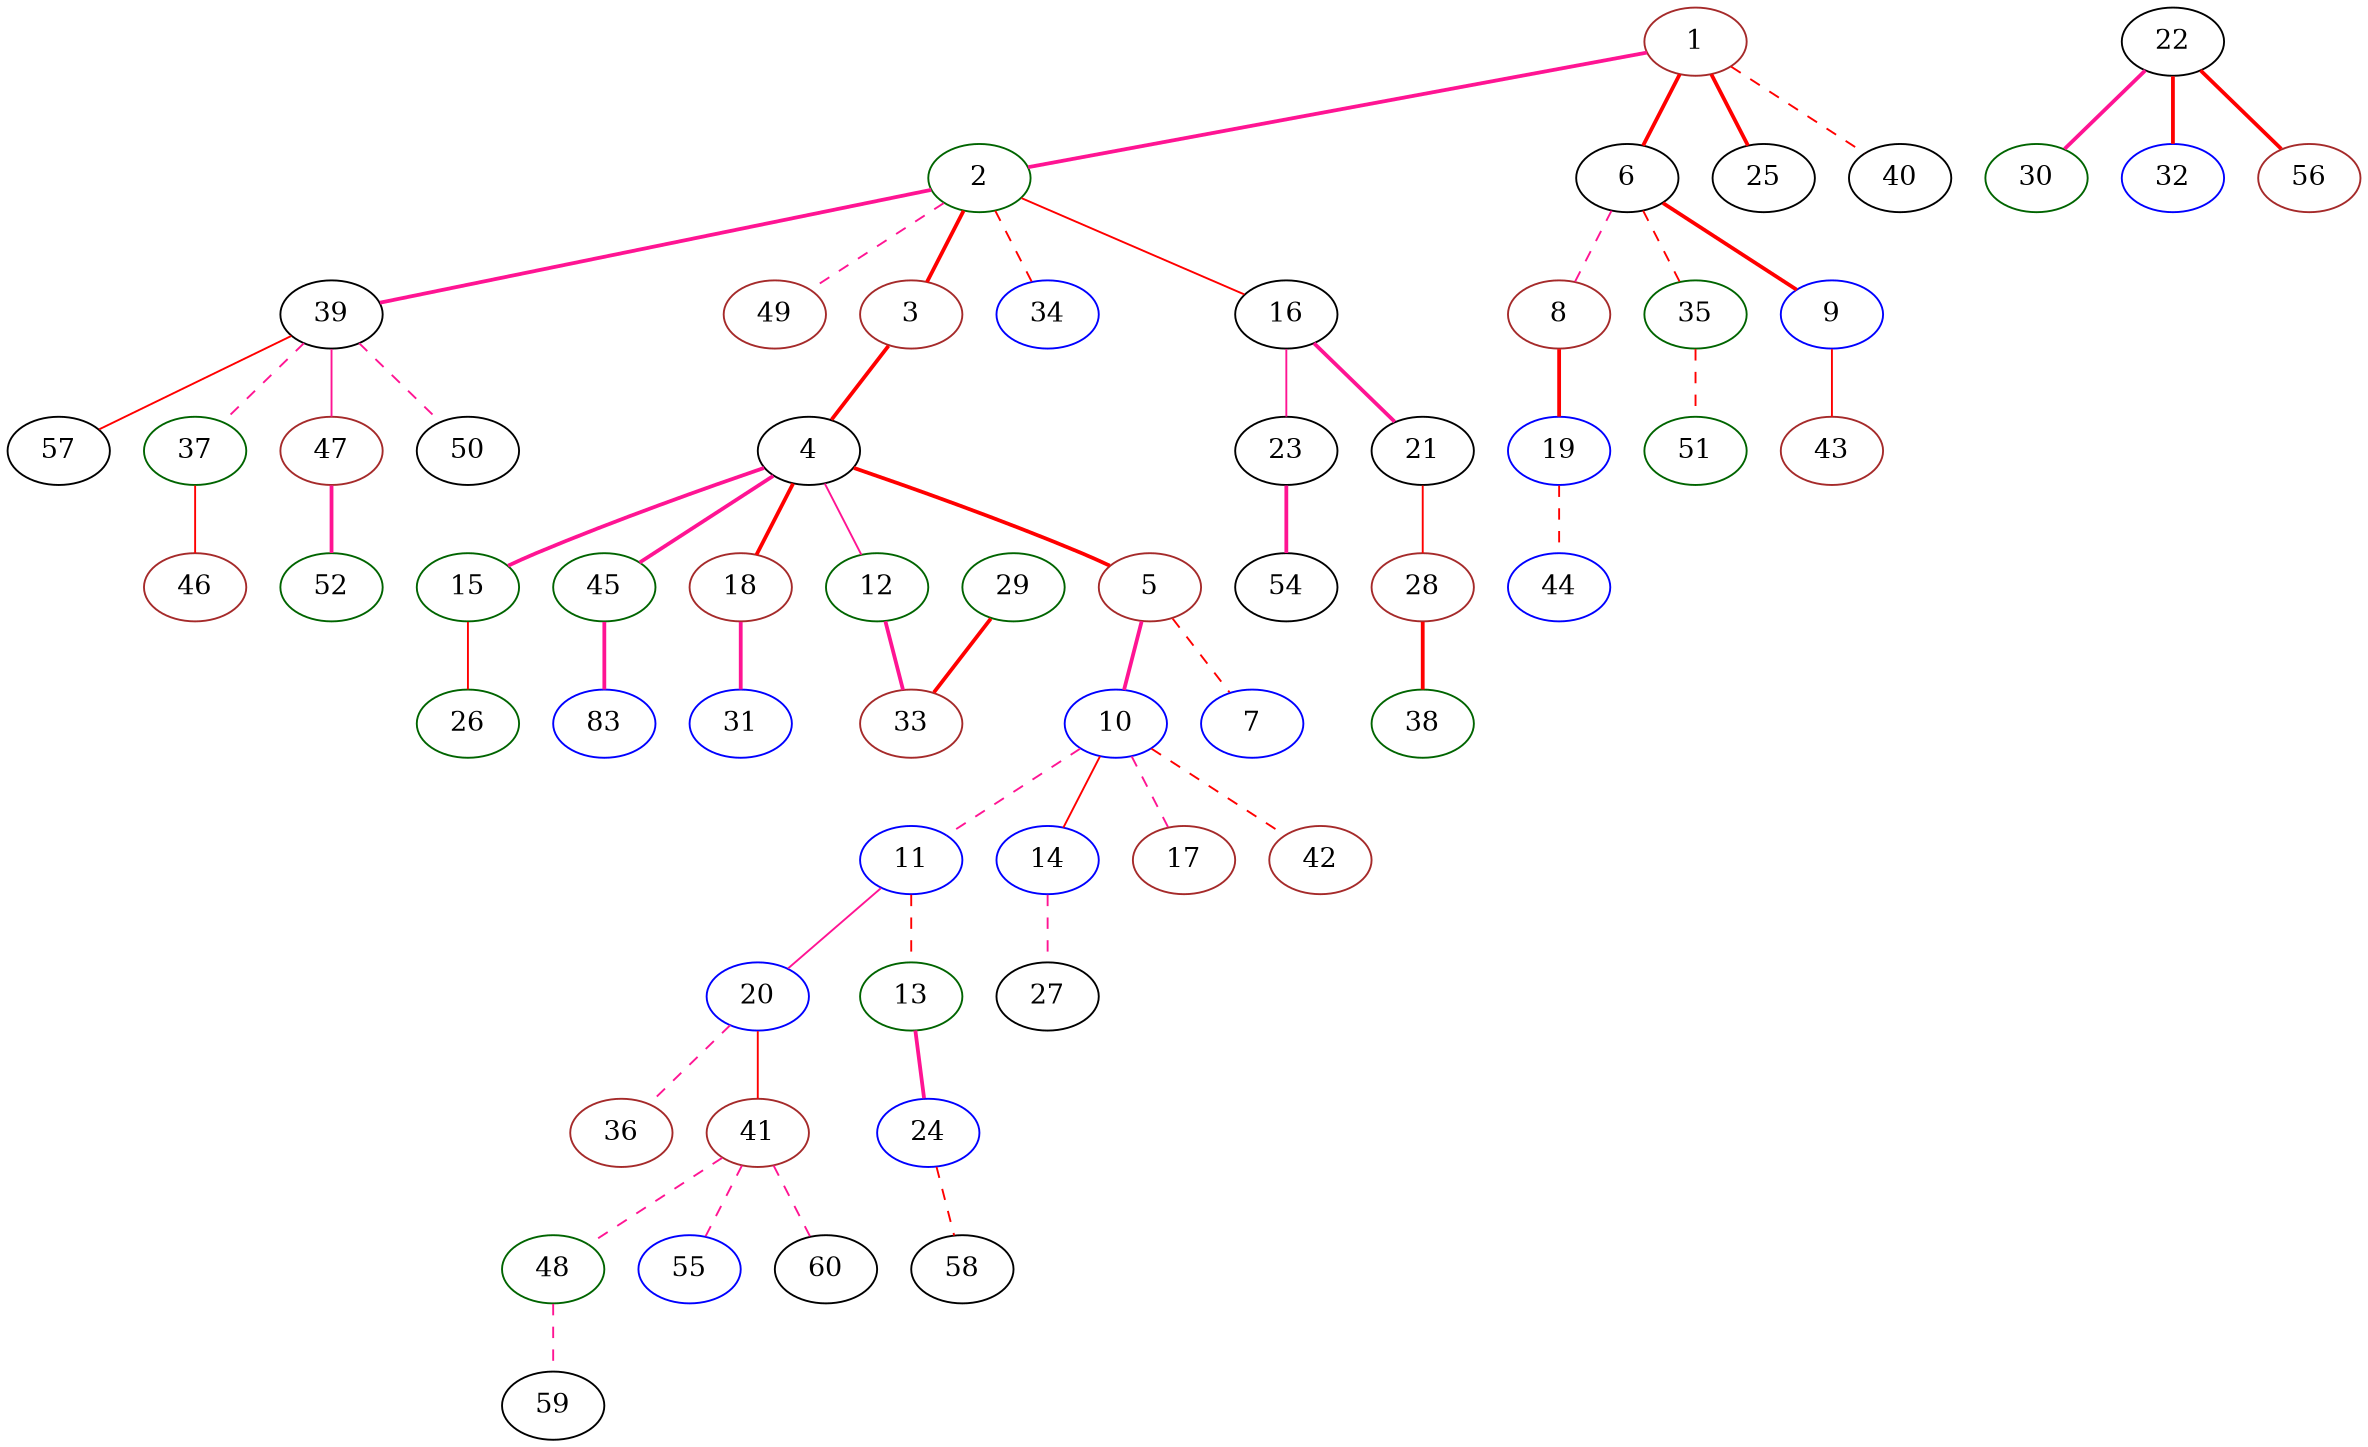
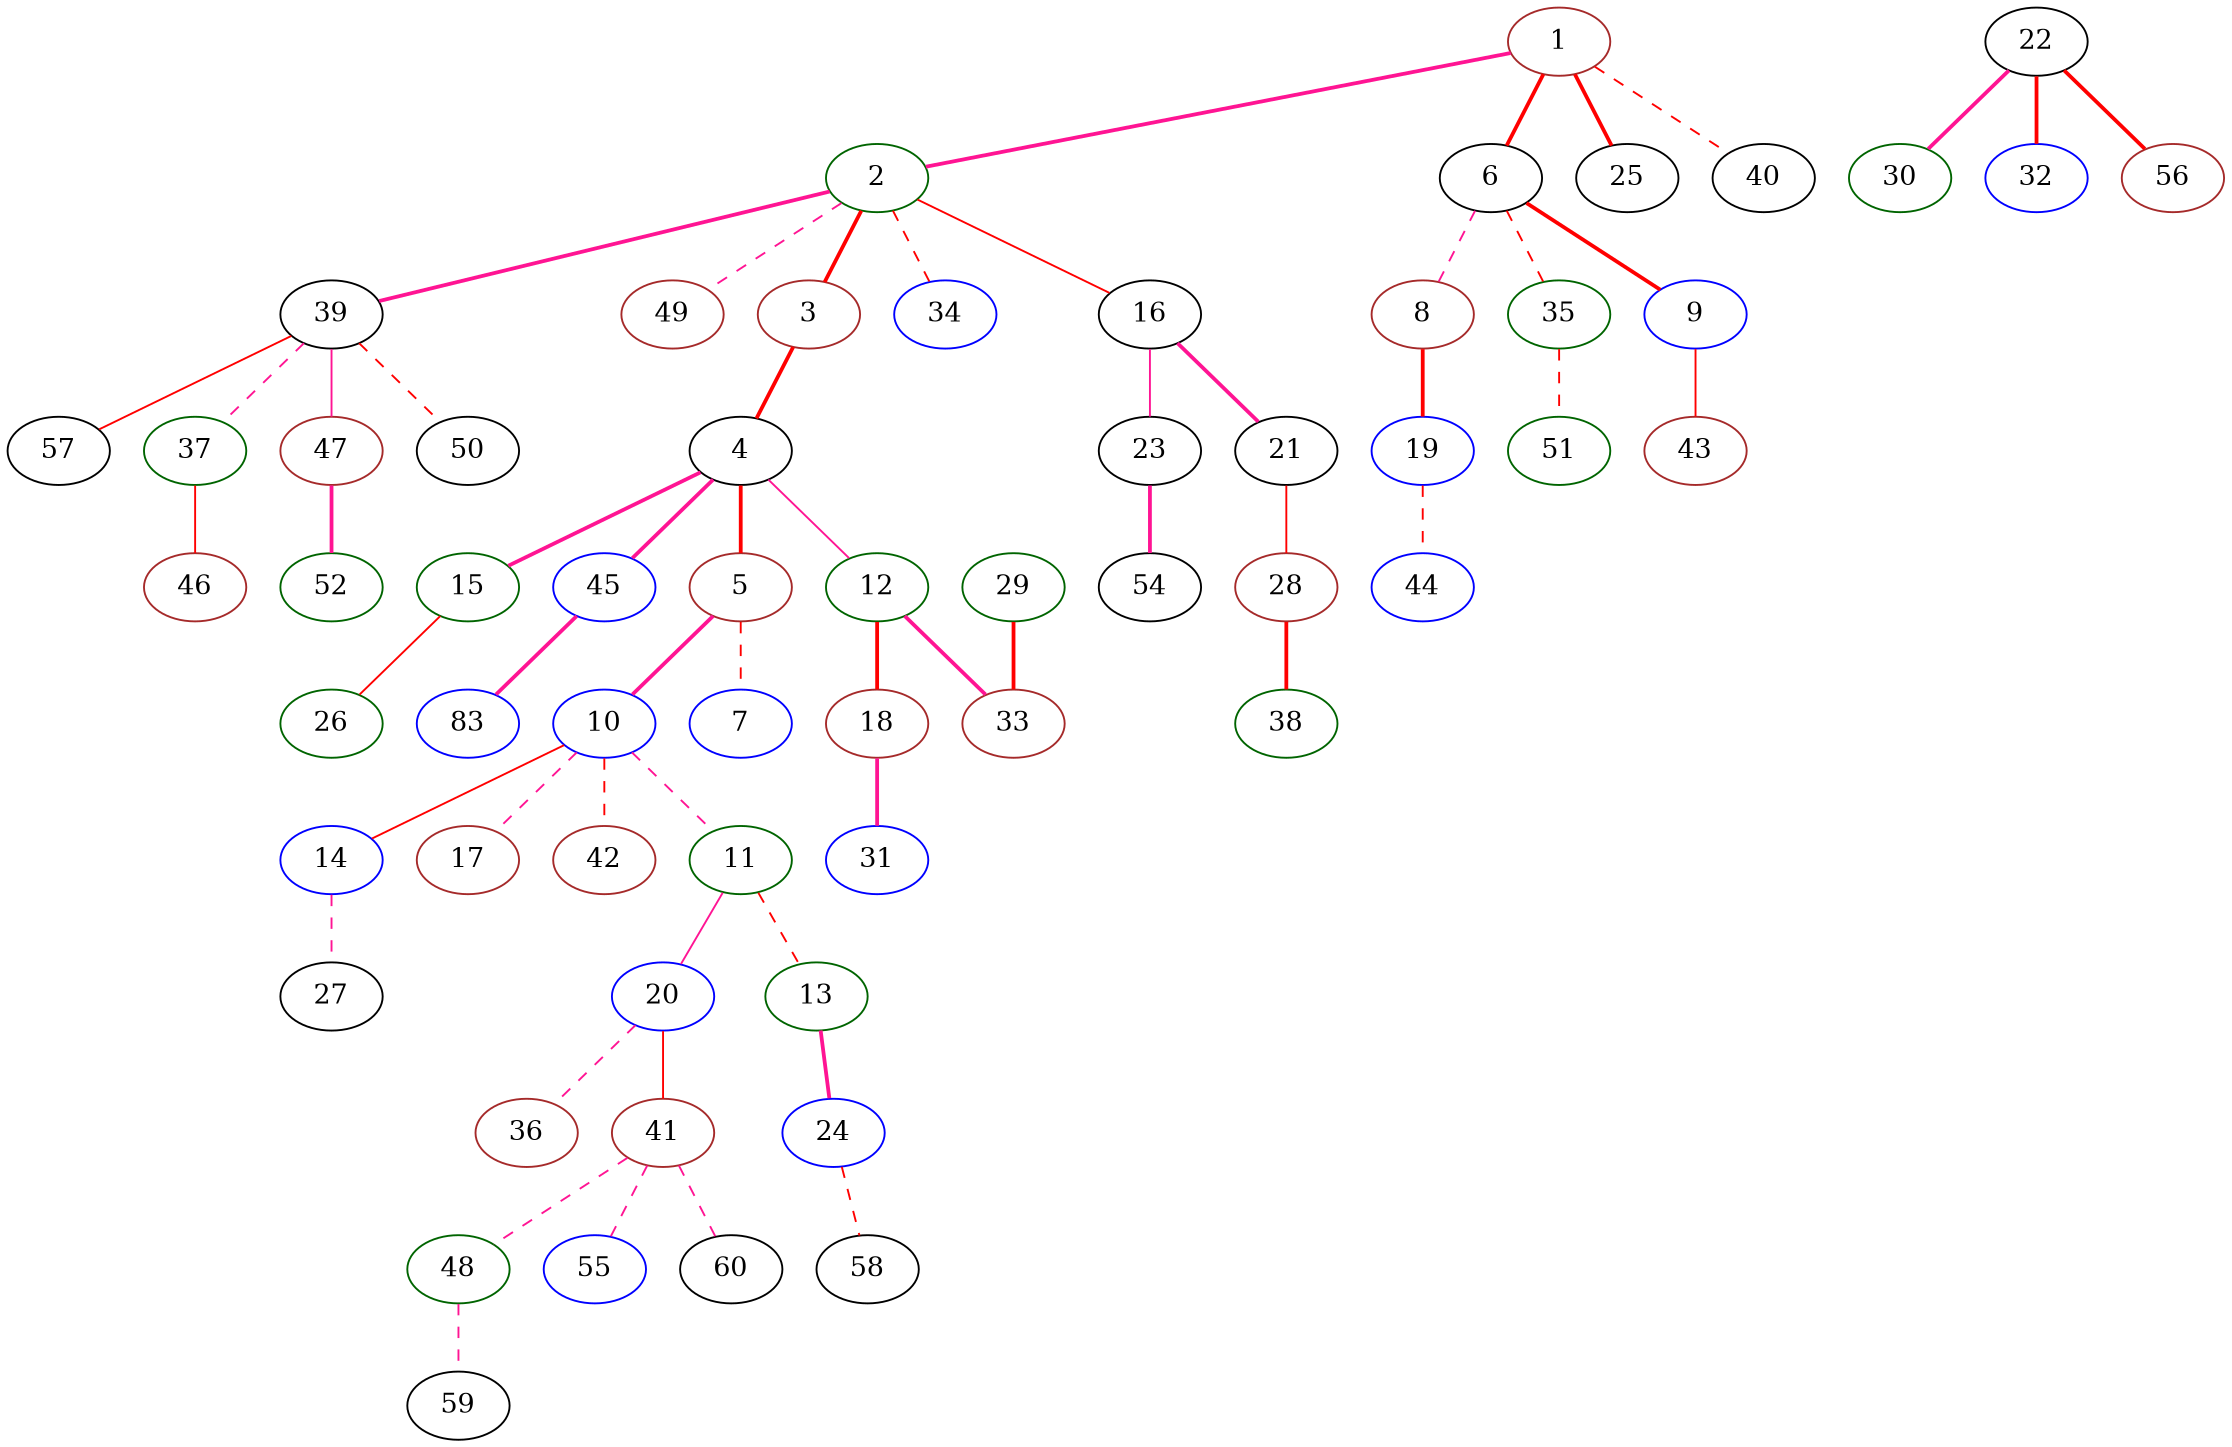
(400, 382) -> (400, 382)
(775, 519) -> (877, 656)
(604, 587) -> (604, 587)
(911, 860) -> (741, 860)
